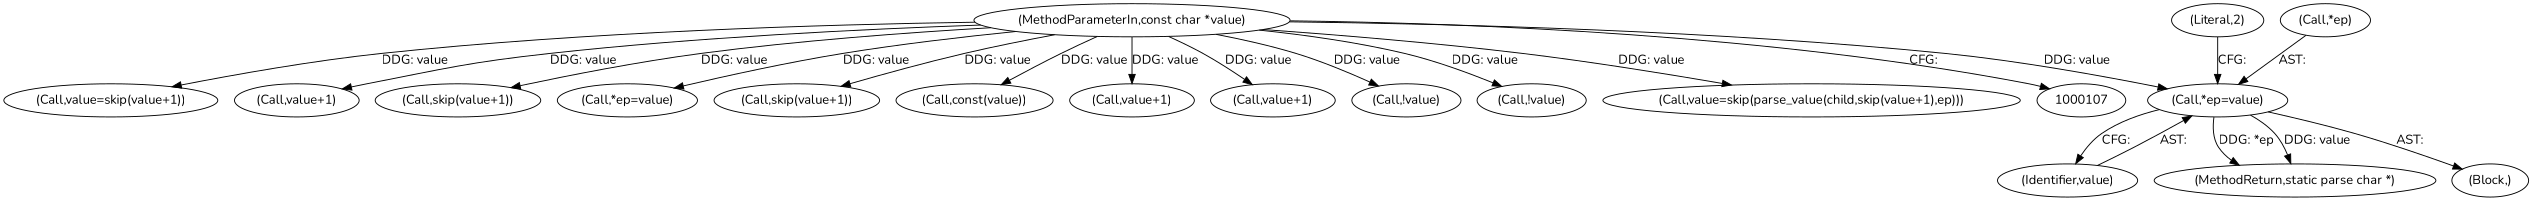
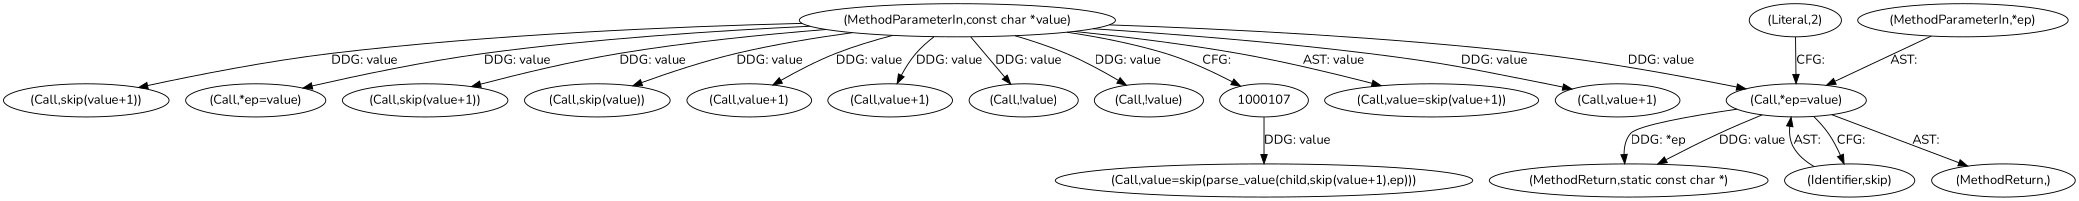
(2325, 20) -> (1963, 20)
(1493, 50) -> (1264, 136)
(415, 60) -> (1334, 60)
(975, 100) -> (597, 100)
(2068, 180) -> (1850, 180)
(2295, 180) -> (1629, 180)
(2490, 180) -> (2003, 180)
